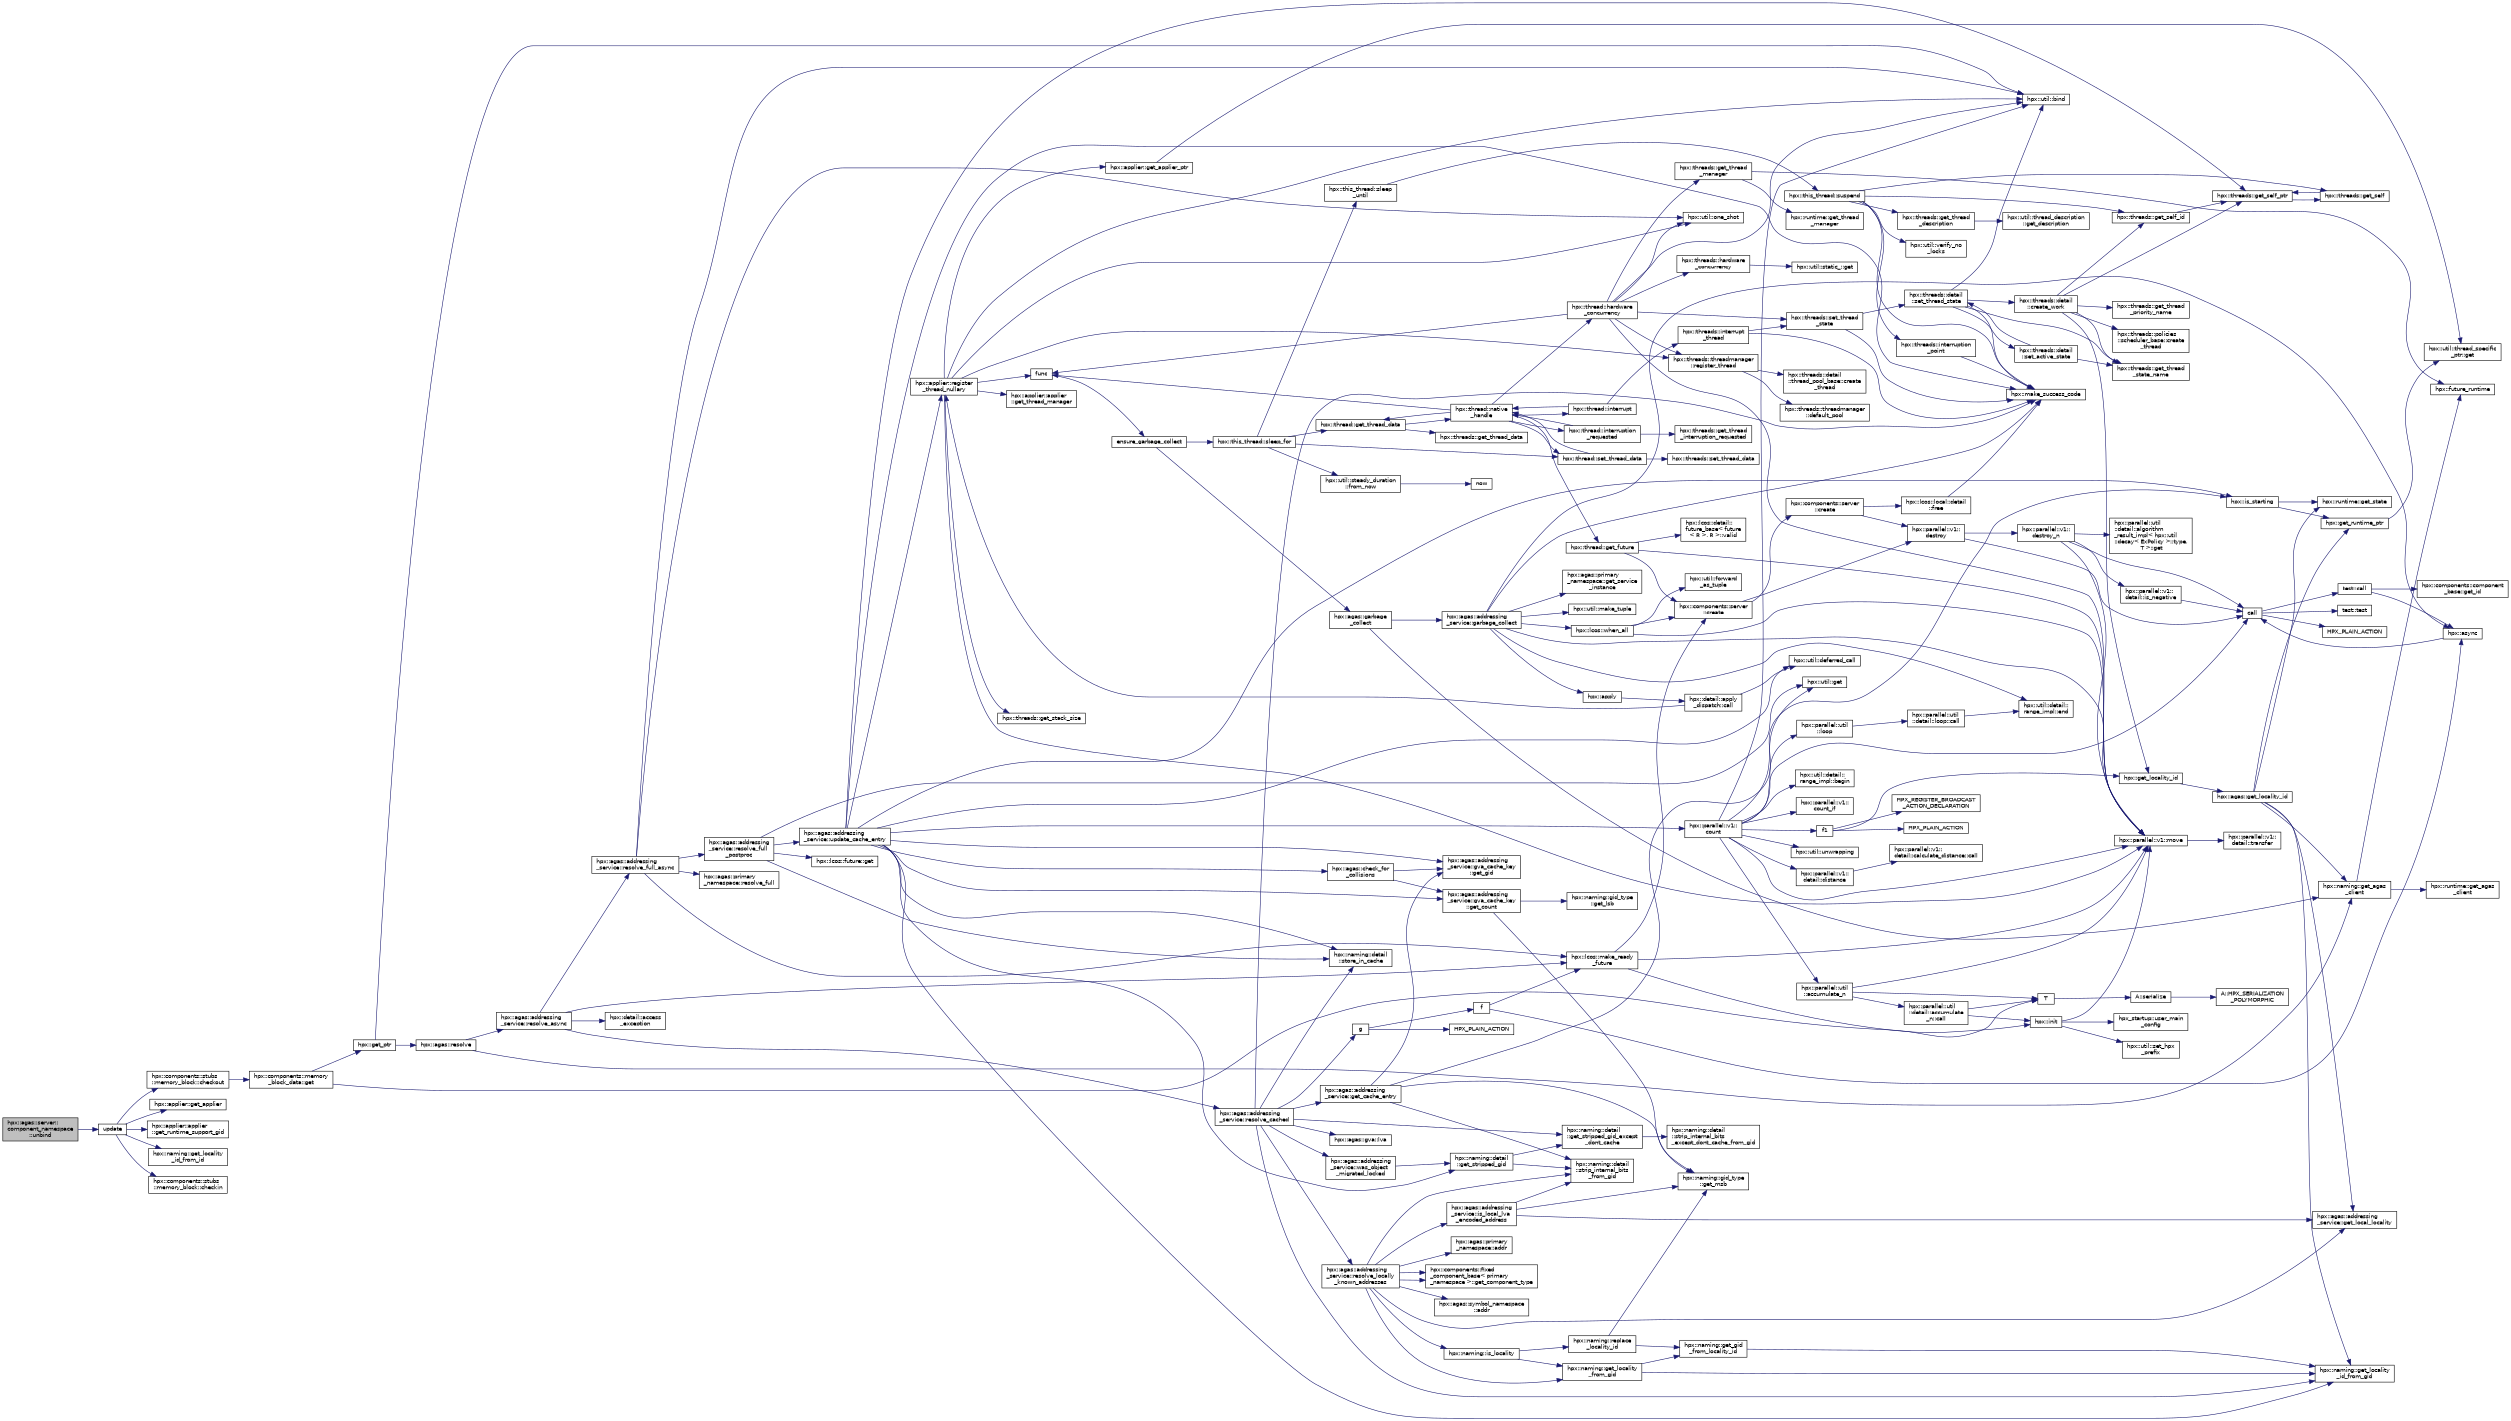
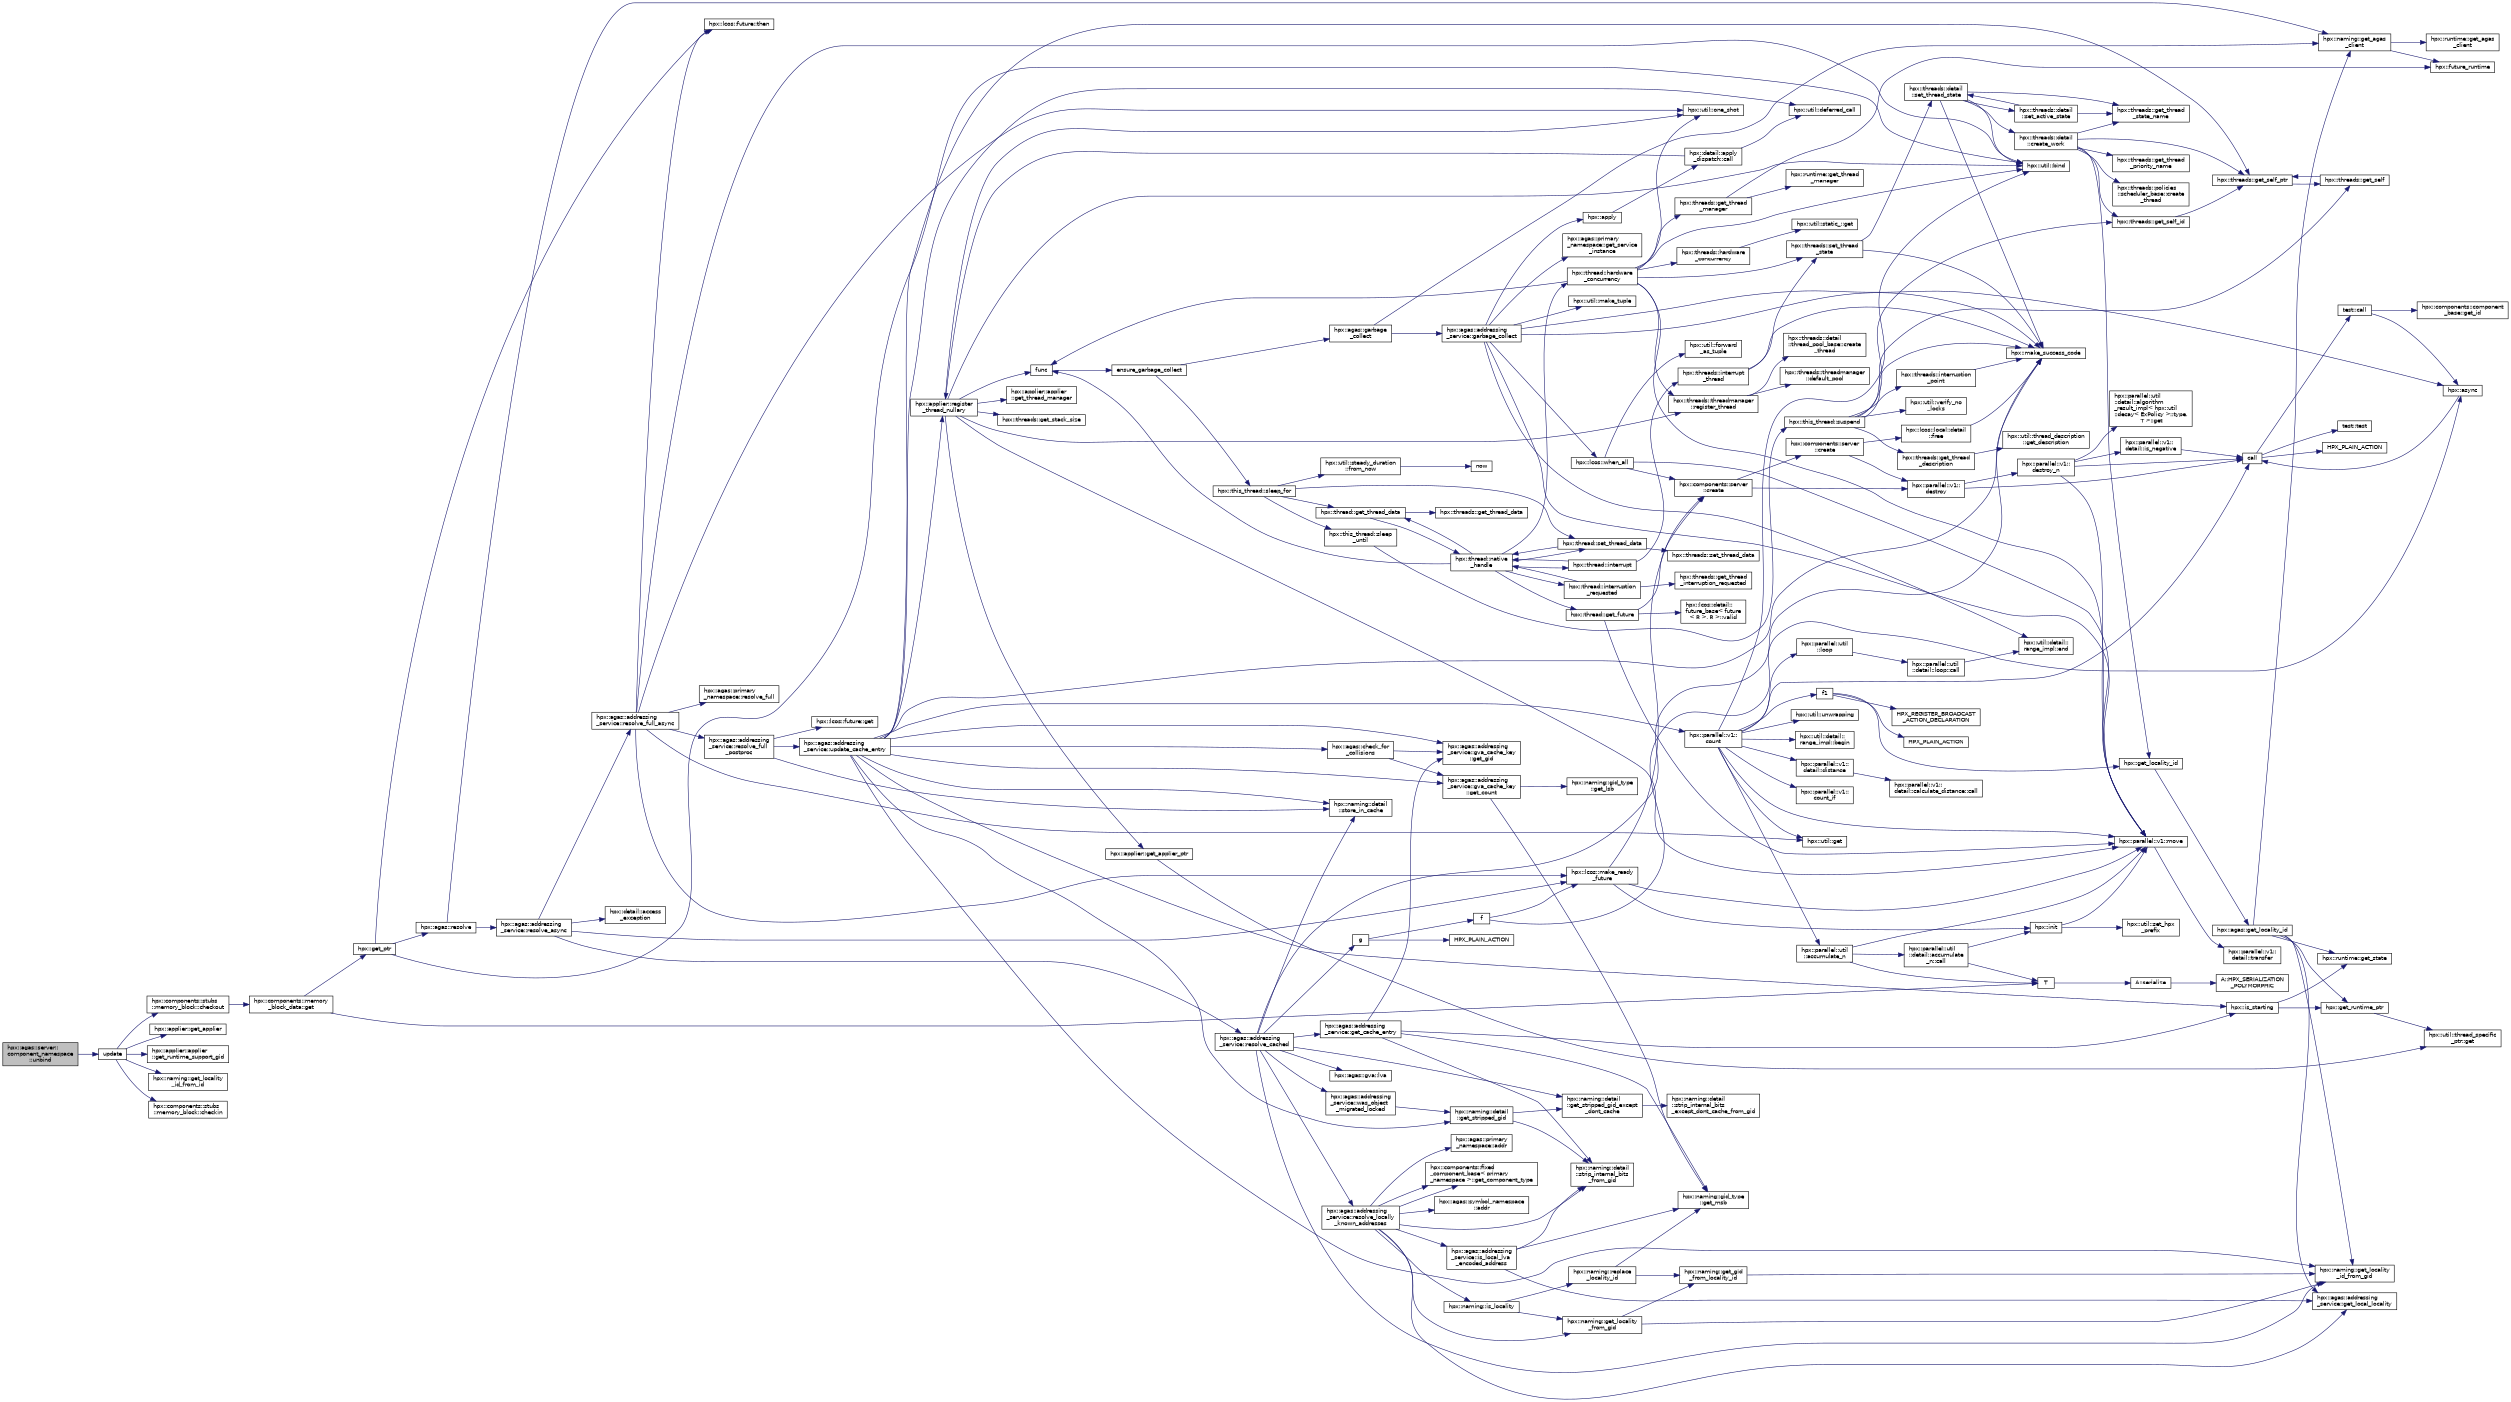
none -> (739, 24)
(1298, 783) -> (1213, 833)
(2151, 1022) -> none
